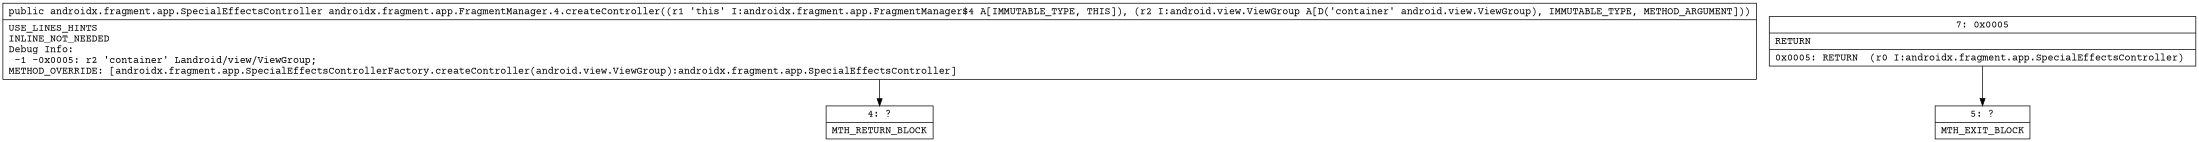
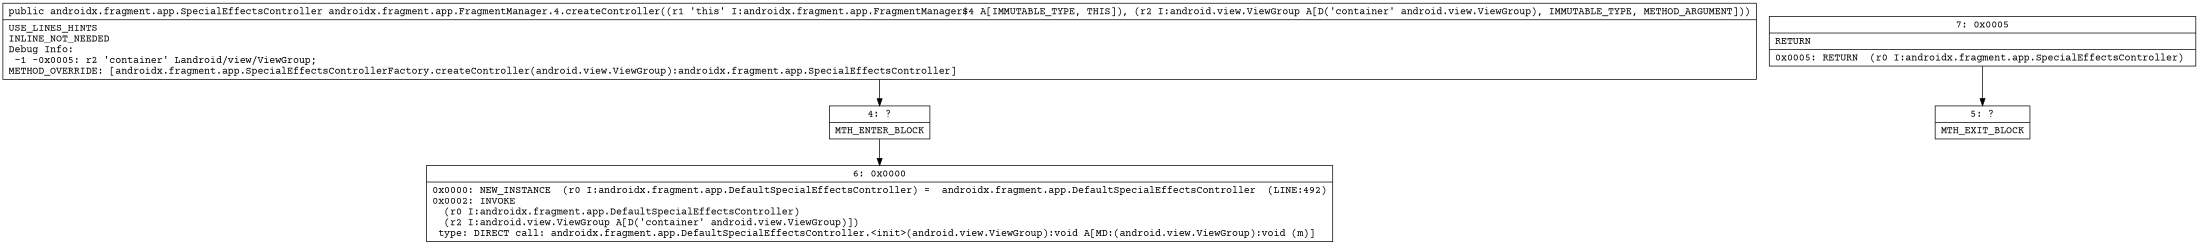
(880, 130) -> (880, 130)
none -> (880, 204)
